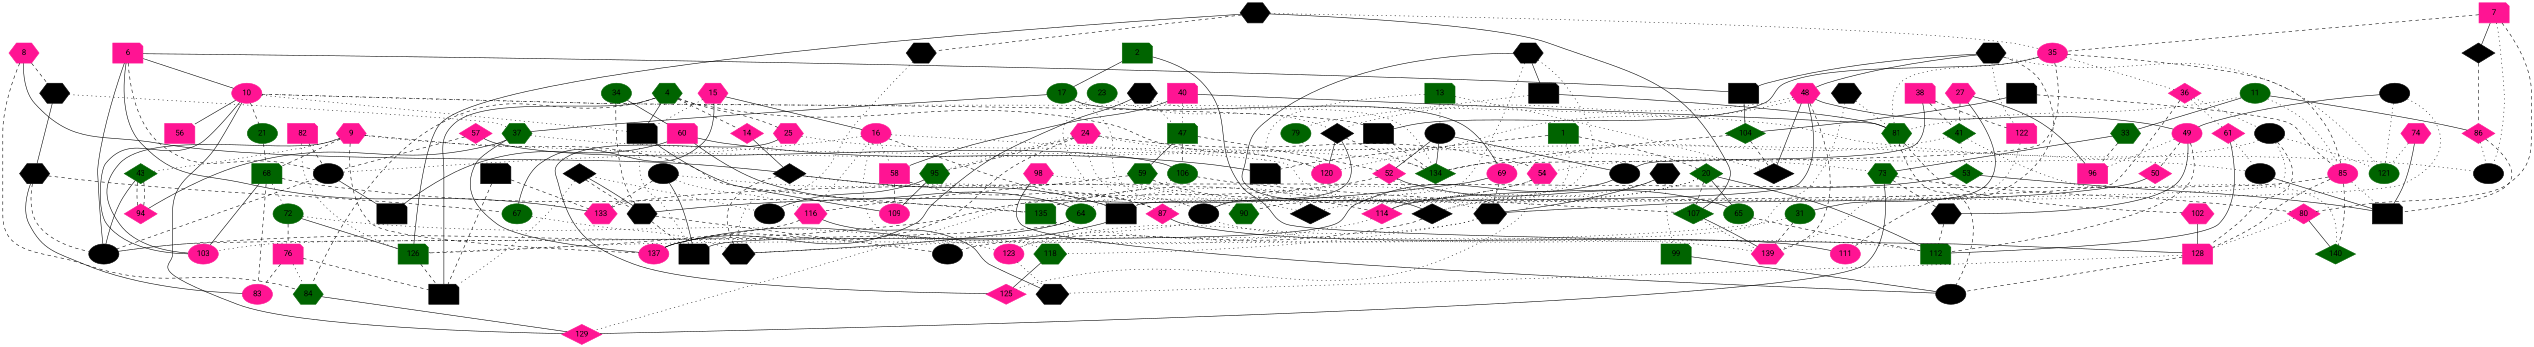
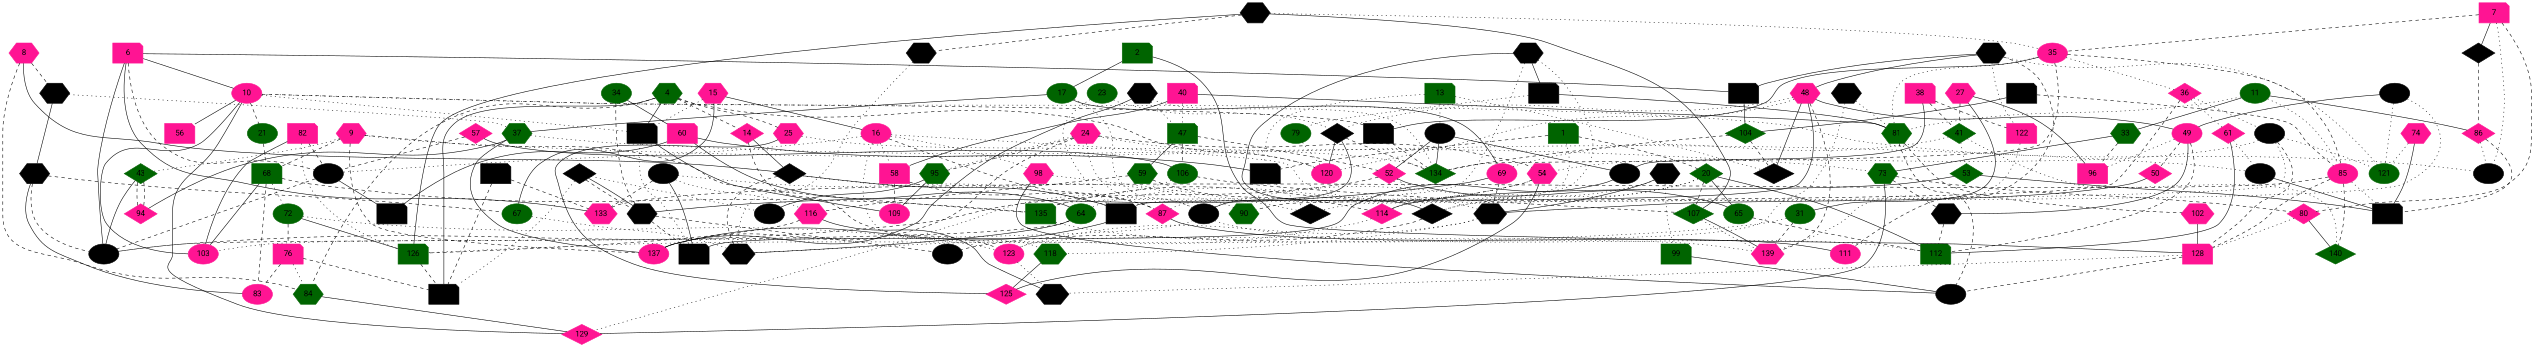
(139, 153) -> (237, 175)
(844, 173) -> (932, 143)
none -> (856, 221)
(1293, 279) -> (1293, 279)
